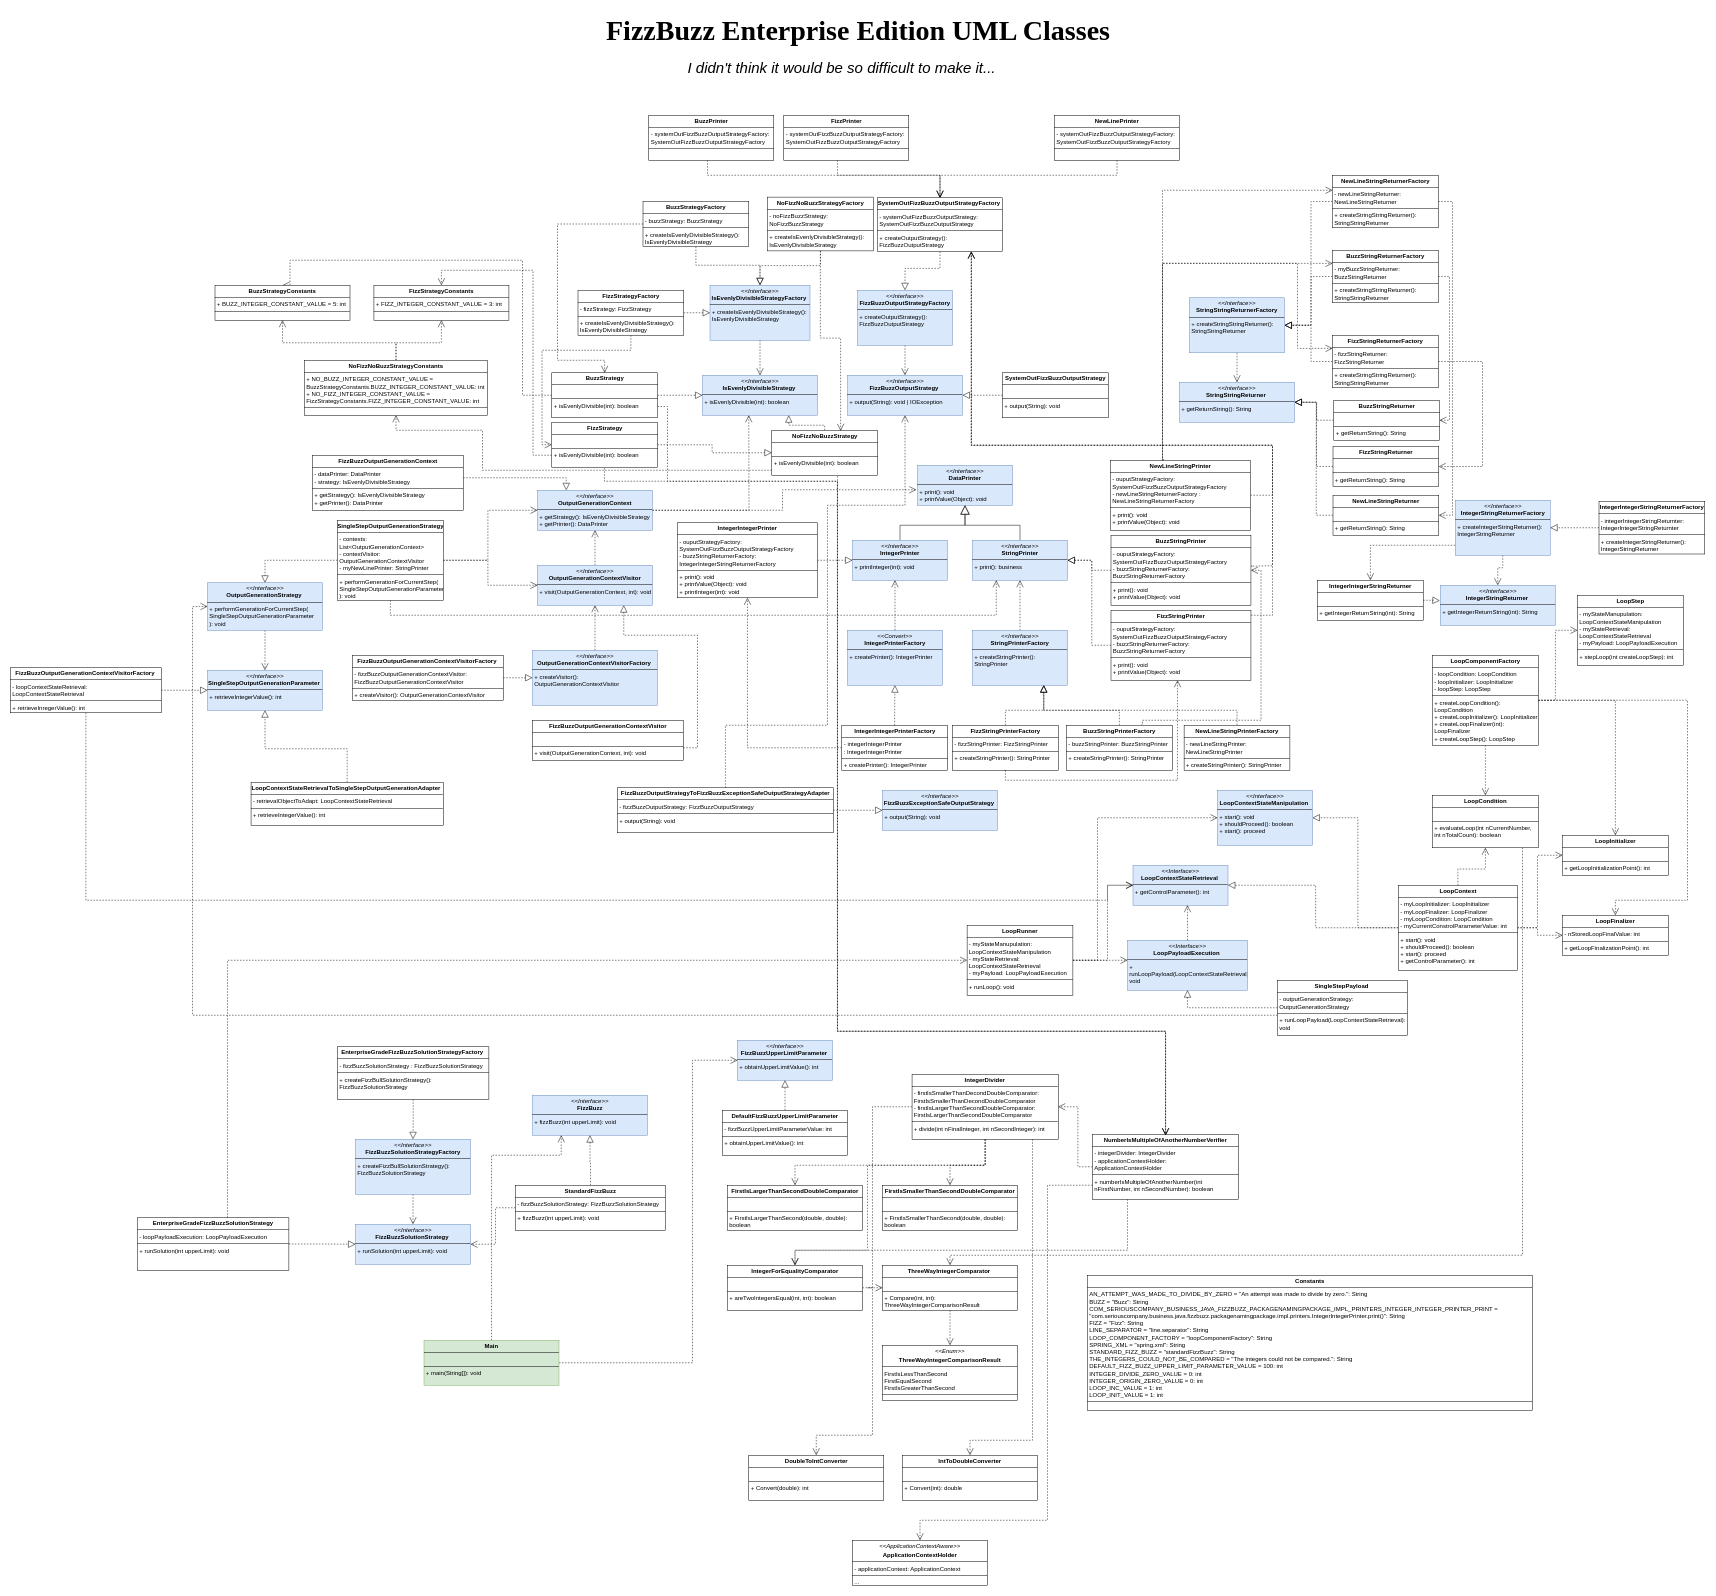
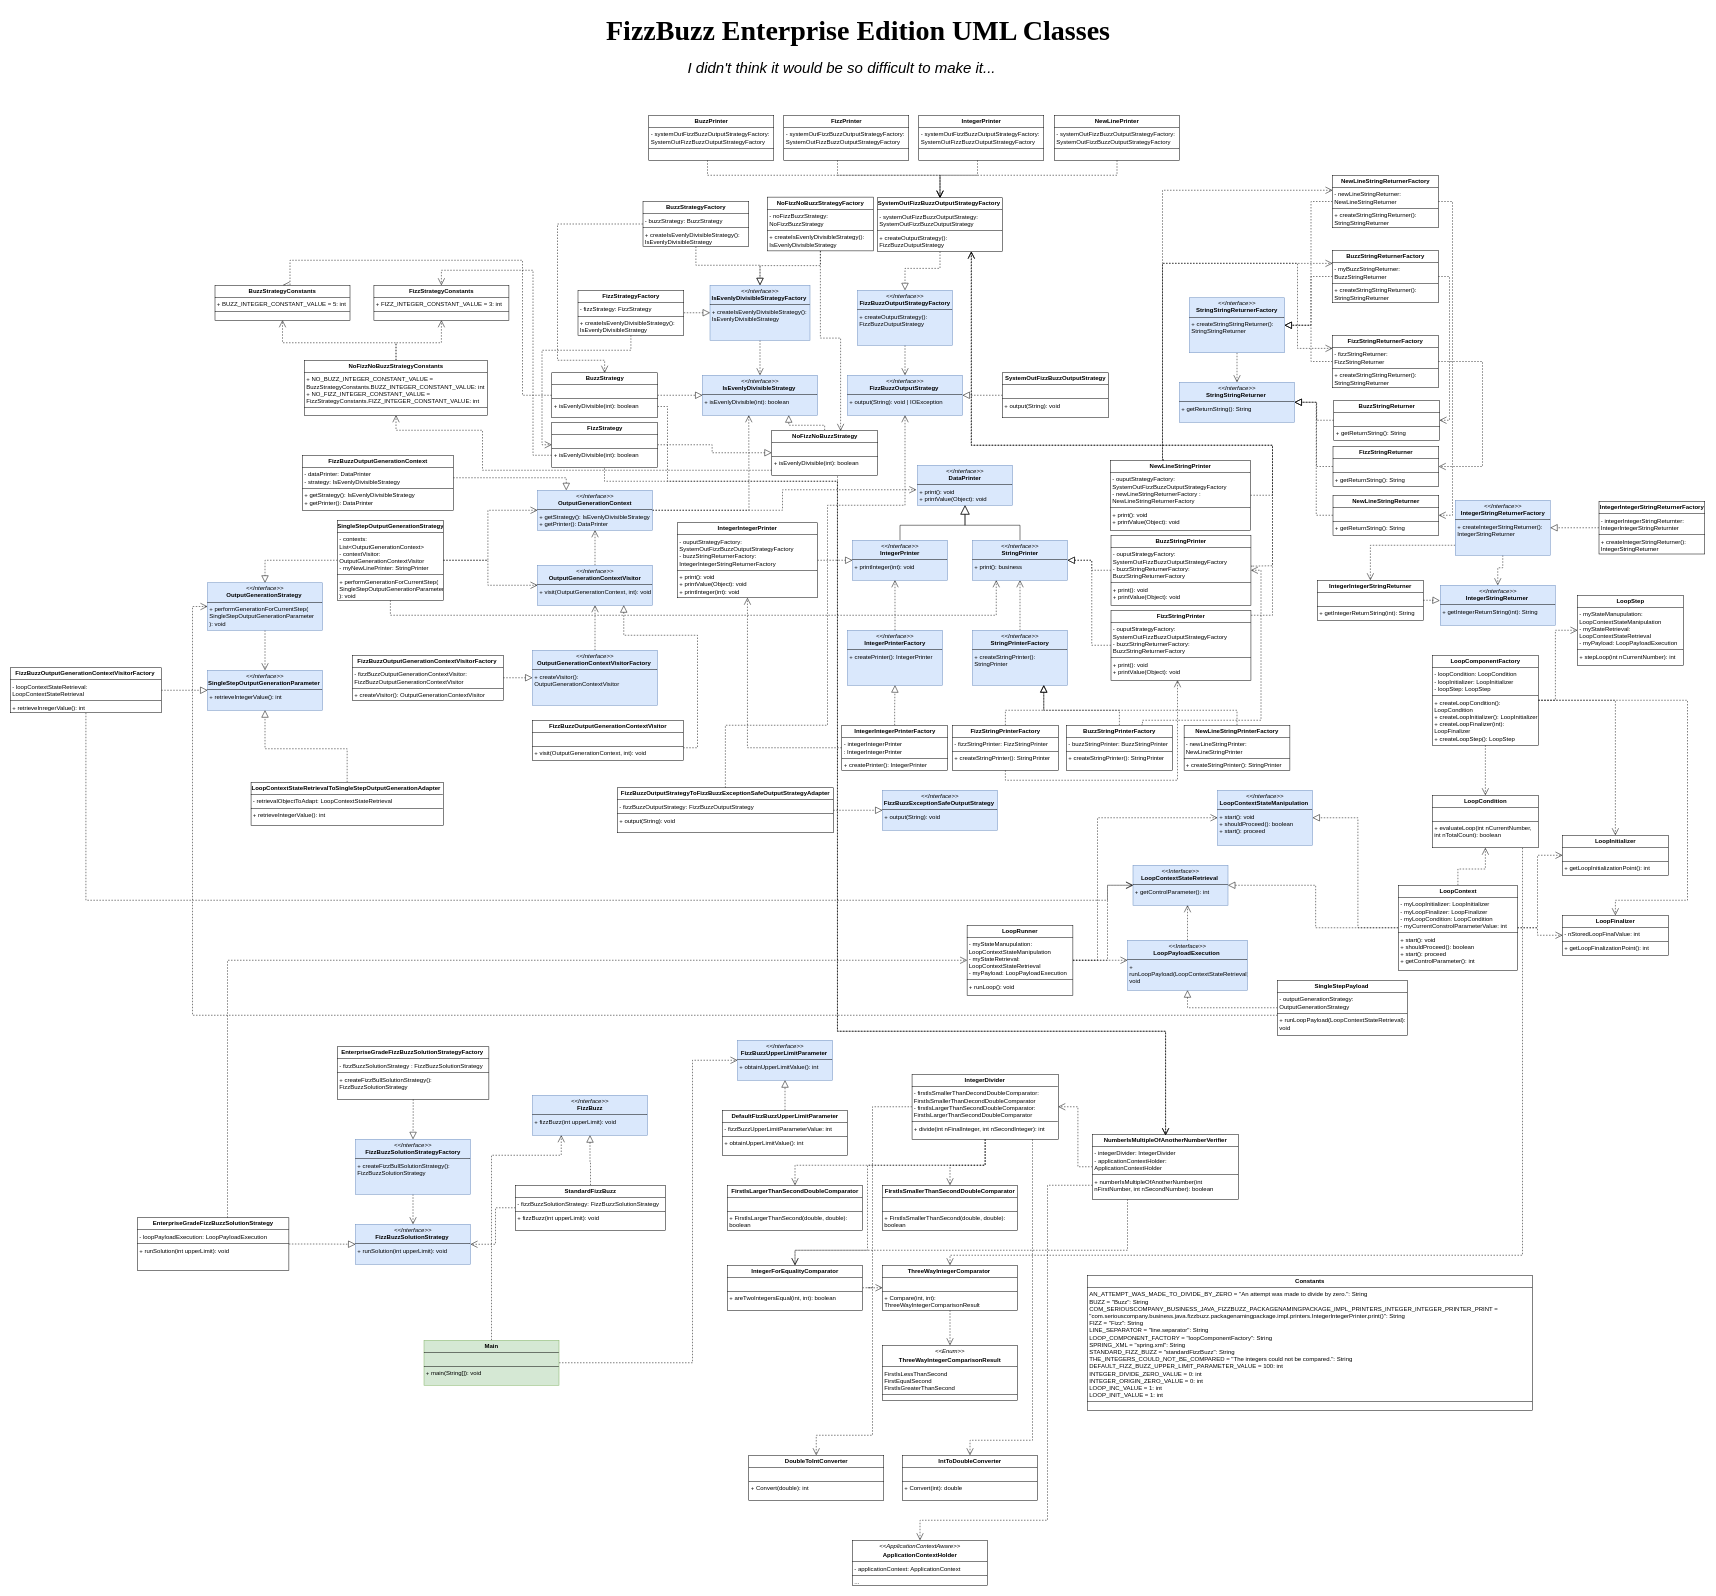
none -> (981, 138)
none -> (977, 166)
(388, 483) -> (378, 483)
(1631, 624) -> (1631, 624)
(895, 645) -> (895, 645)
